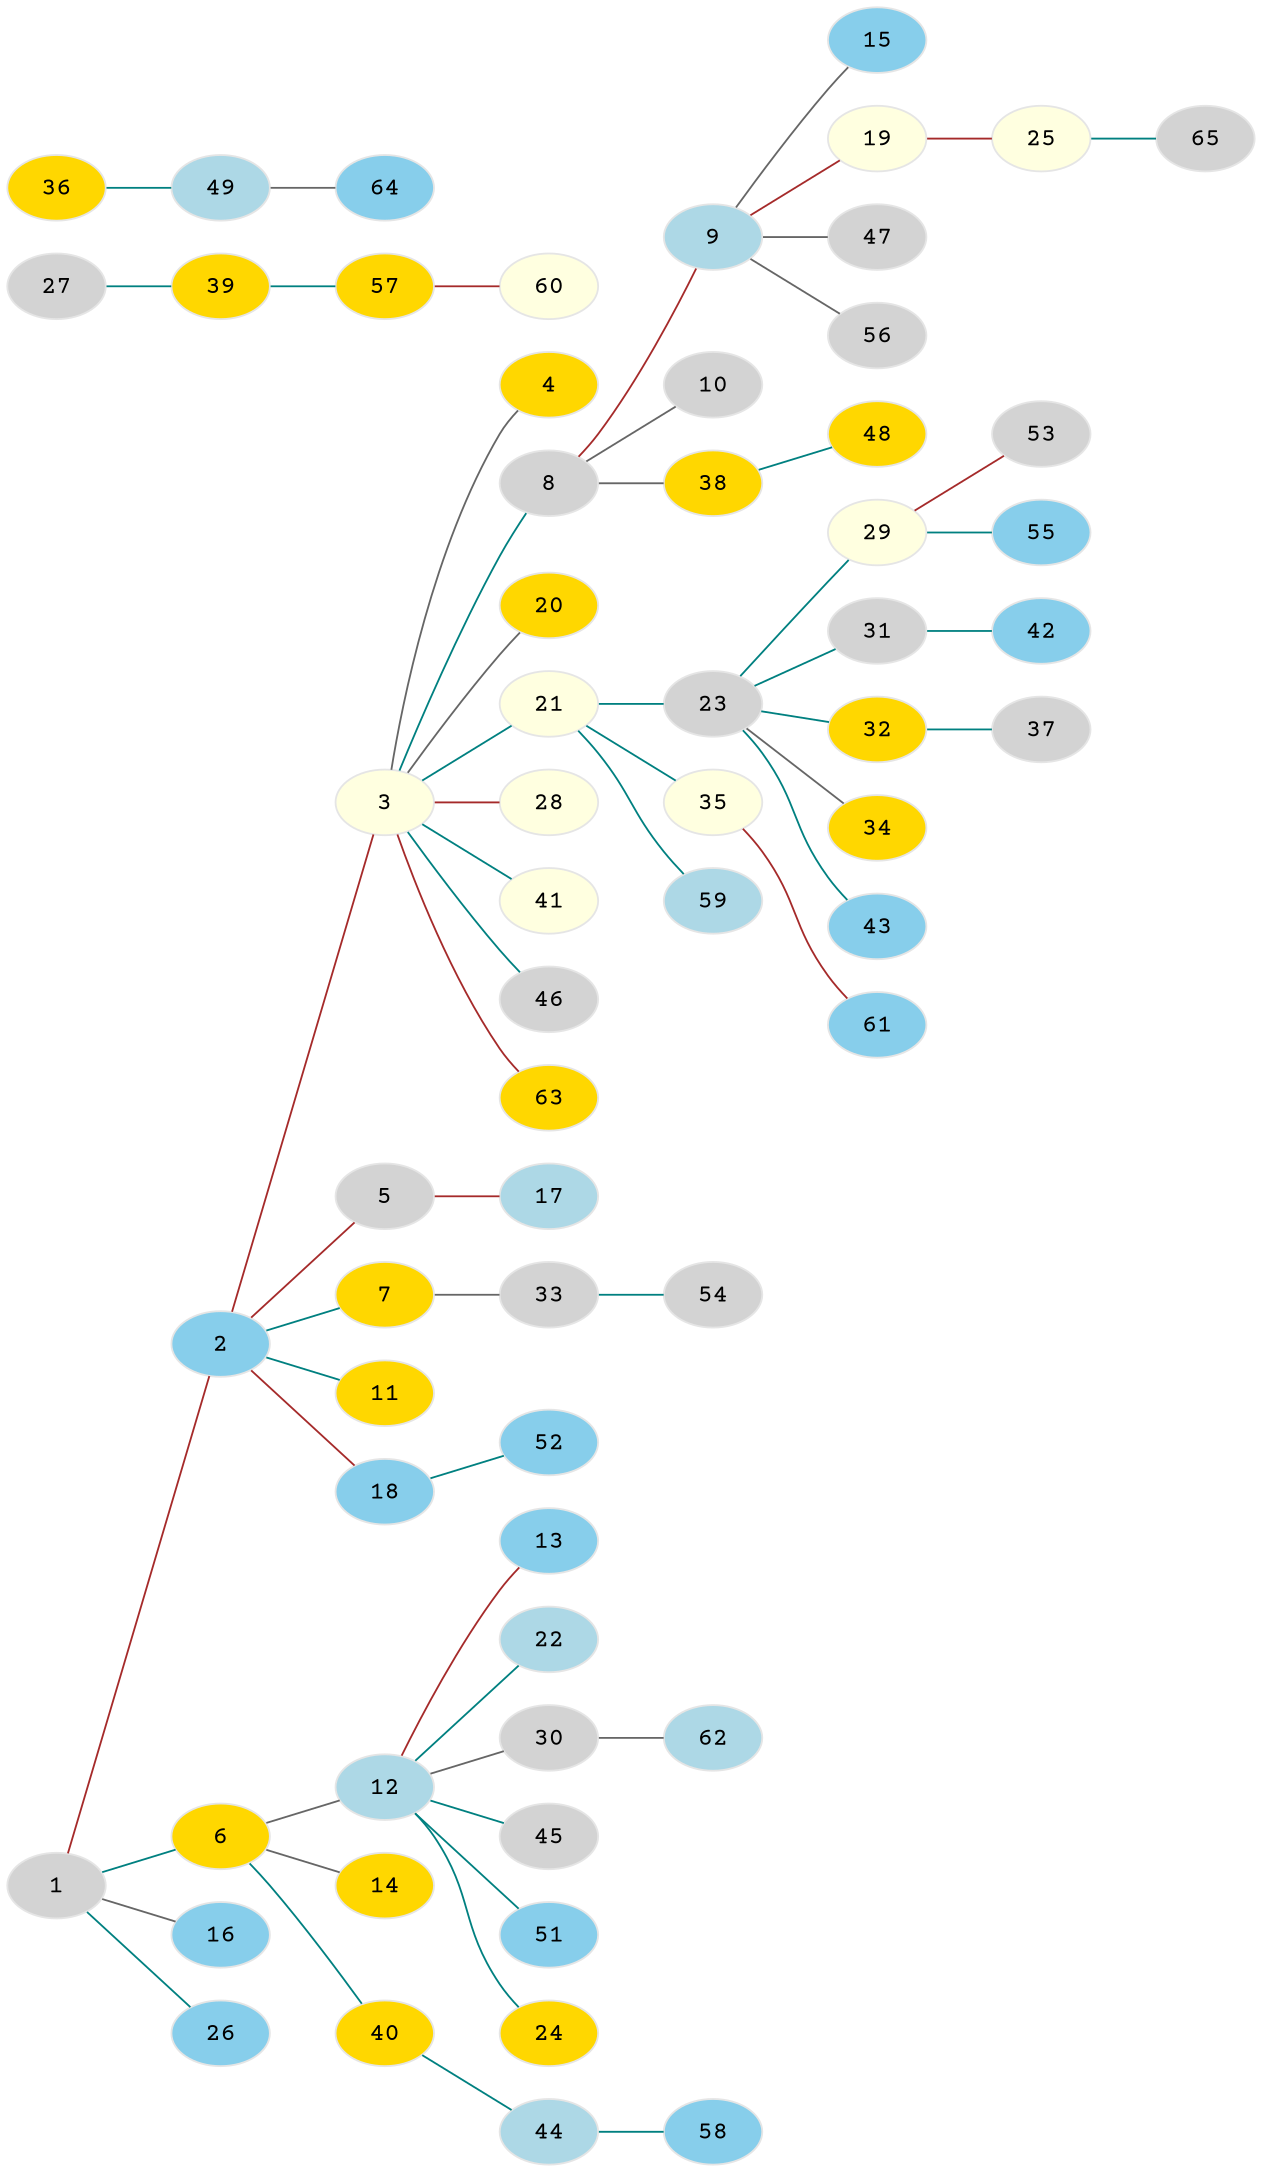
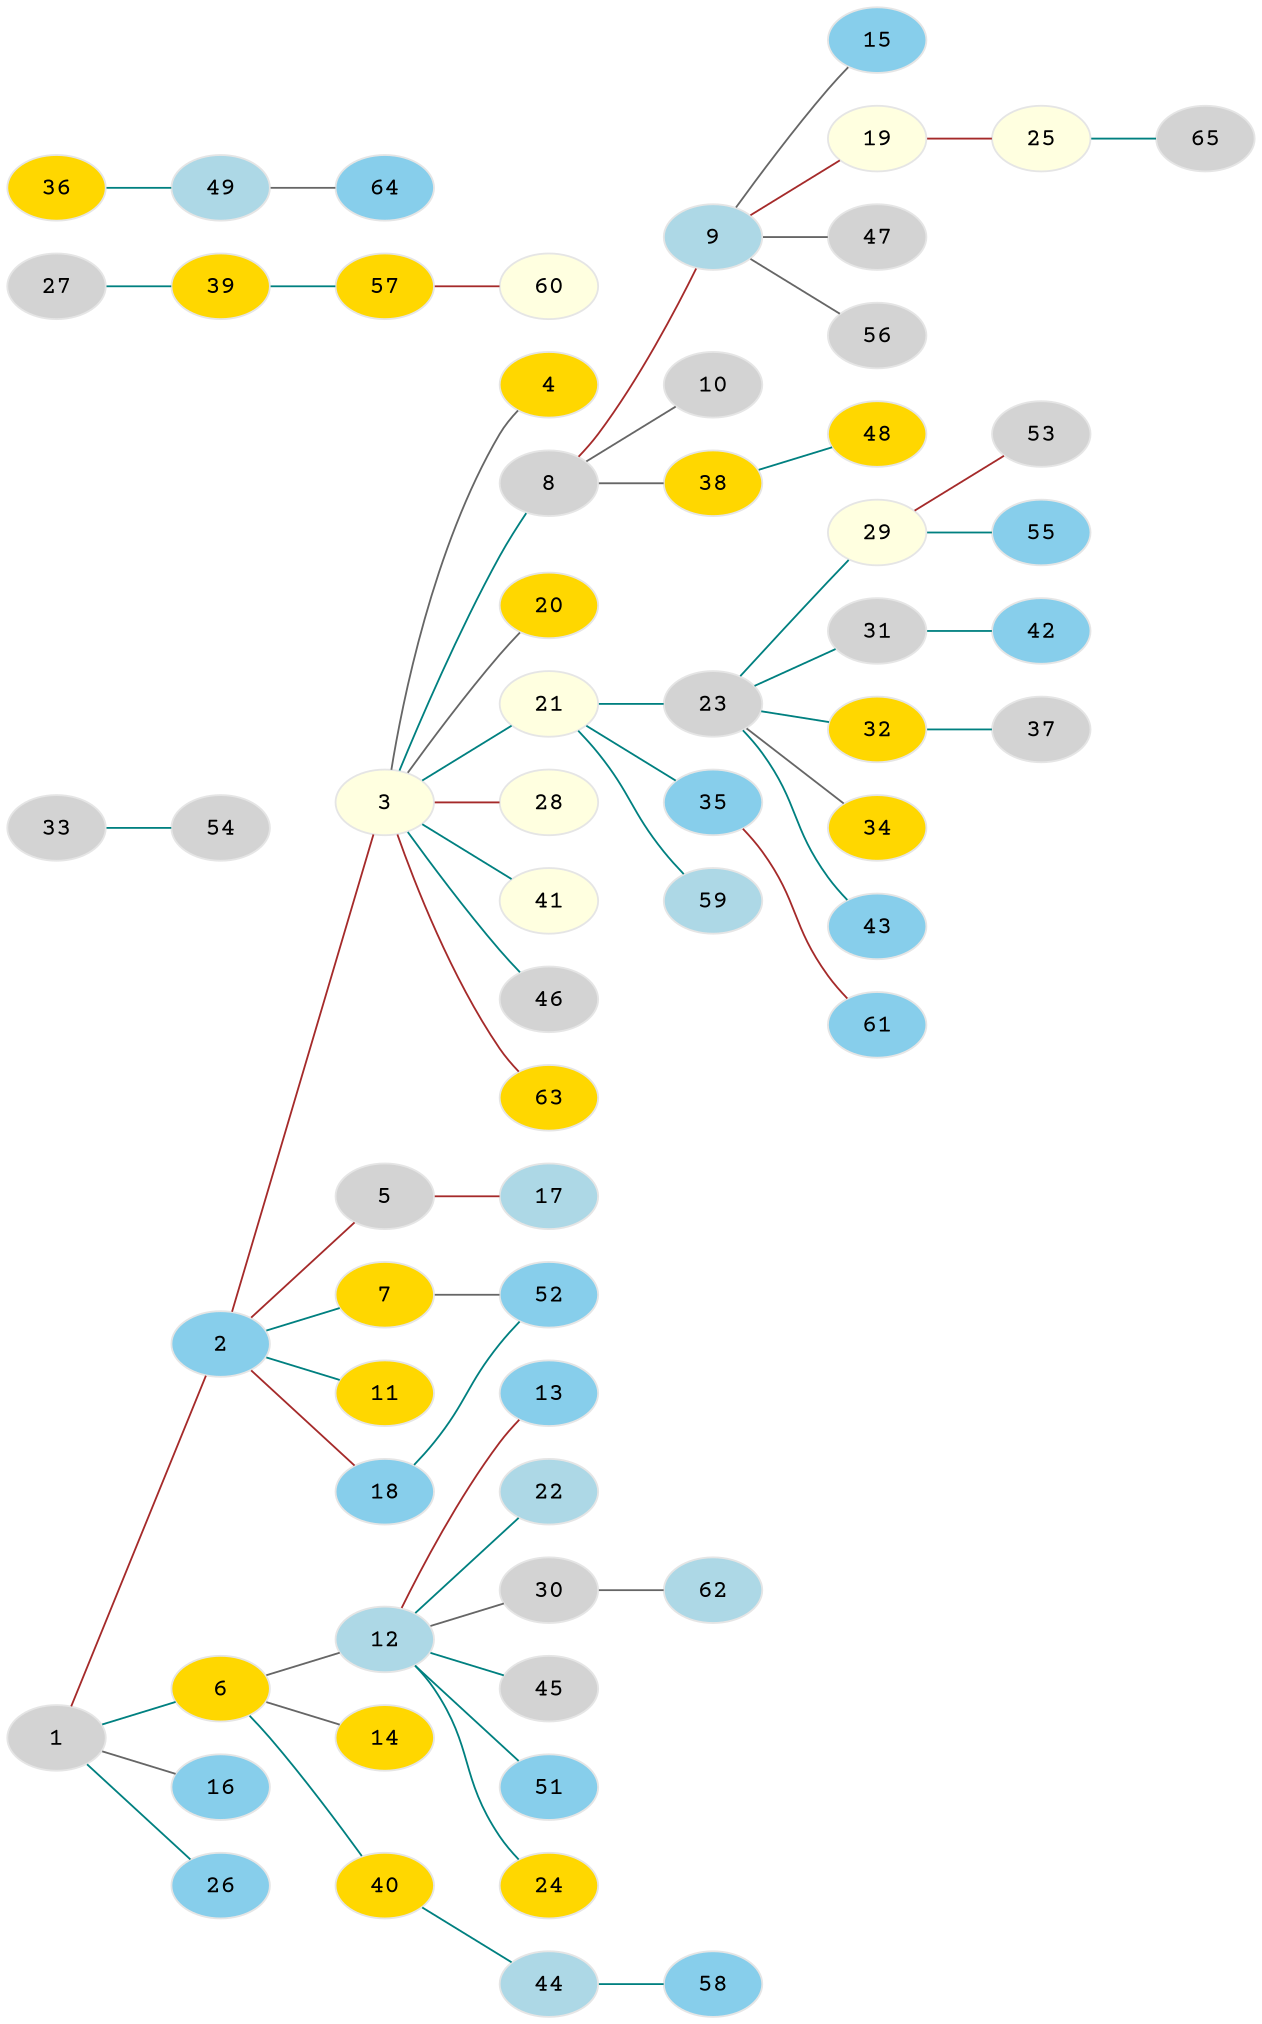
(713, 802) -> (713, 802)
(467, 1295) -> (467, 1295)
